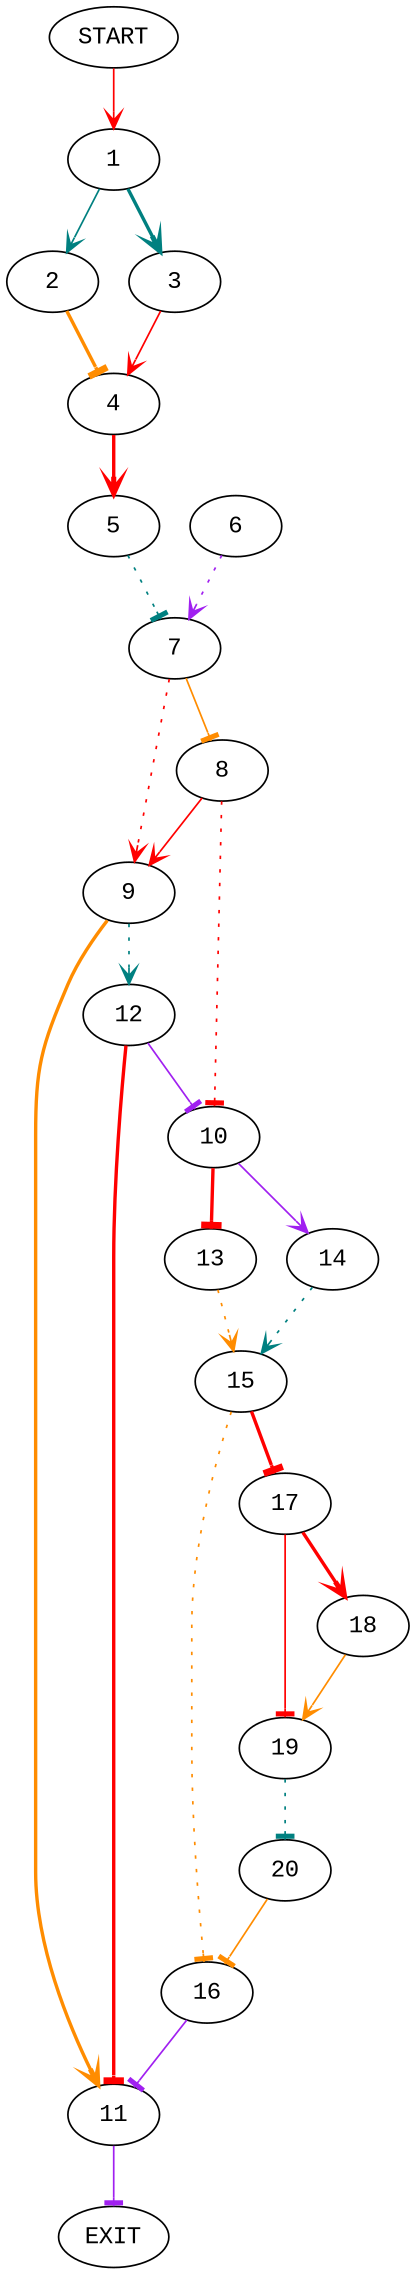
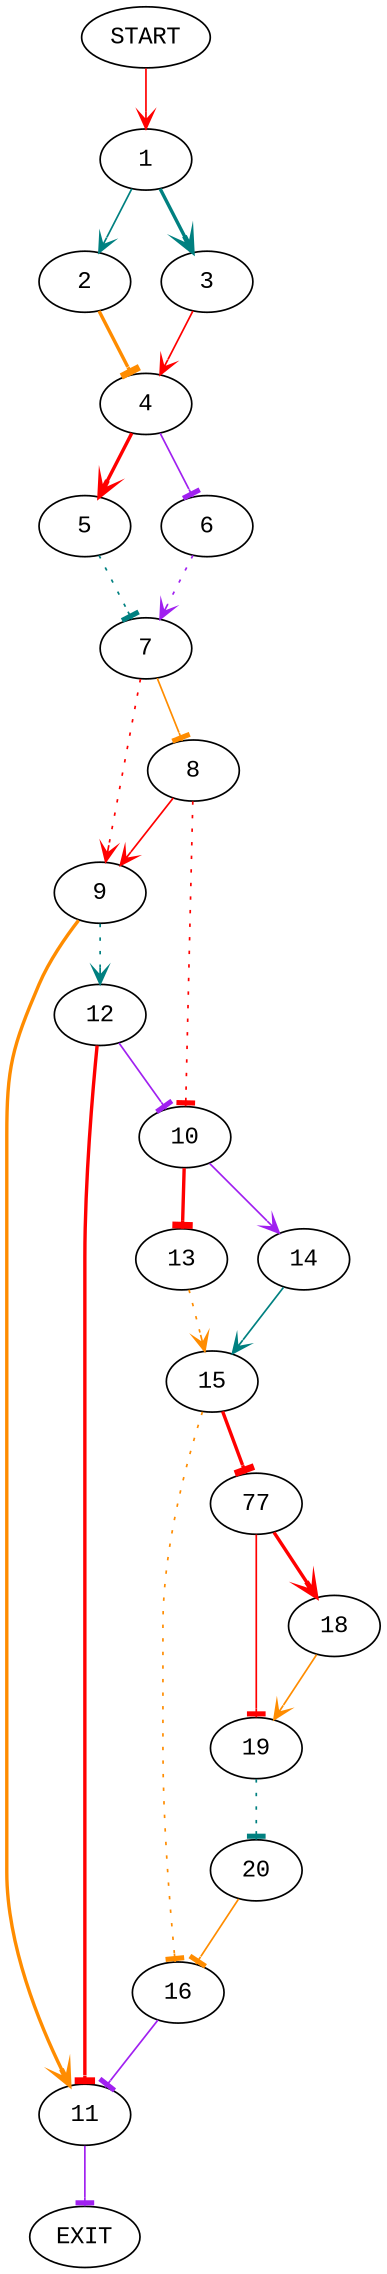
none -> (175, 461)
(292, 1314) -> (263, 1314)
(285, 1504) -> (256, 1504)
